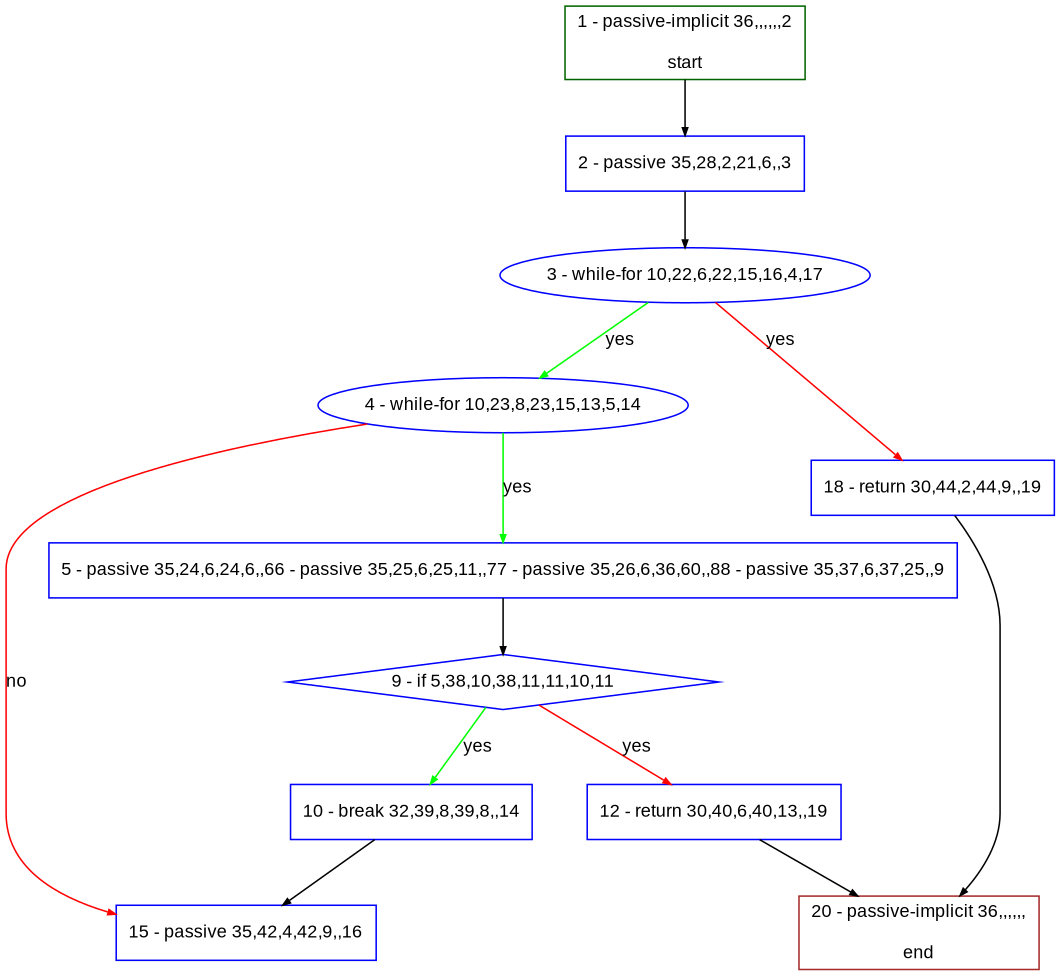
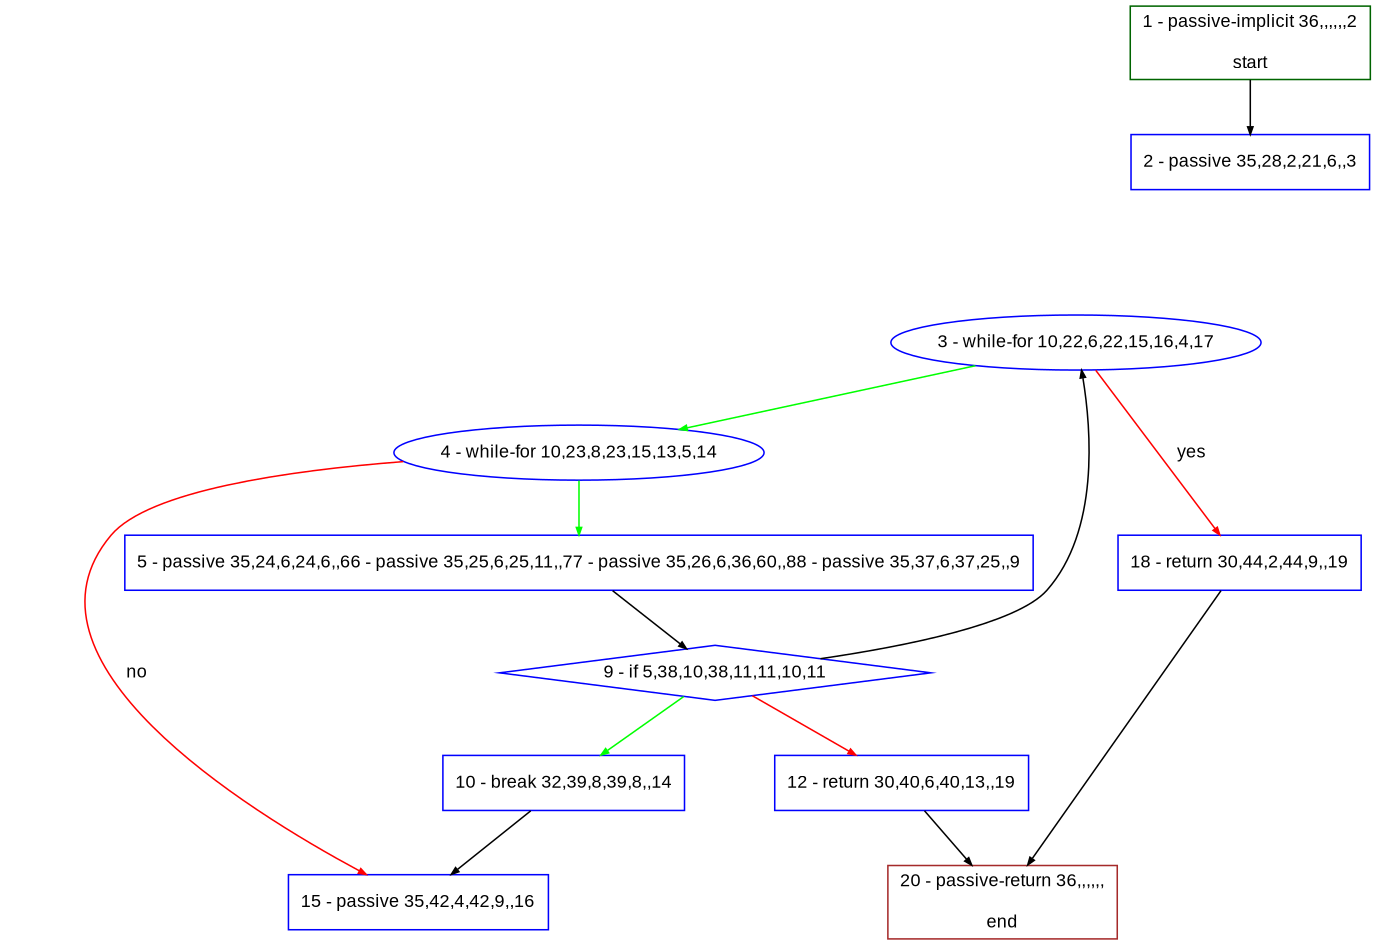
(685, 216) -> (1040, 596)
(637, 747) -> (1111, 939)
(919, 933) -> (1003, 902)
